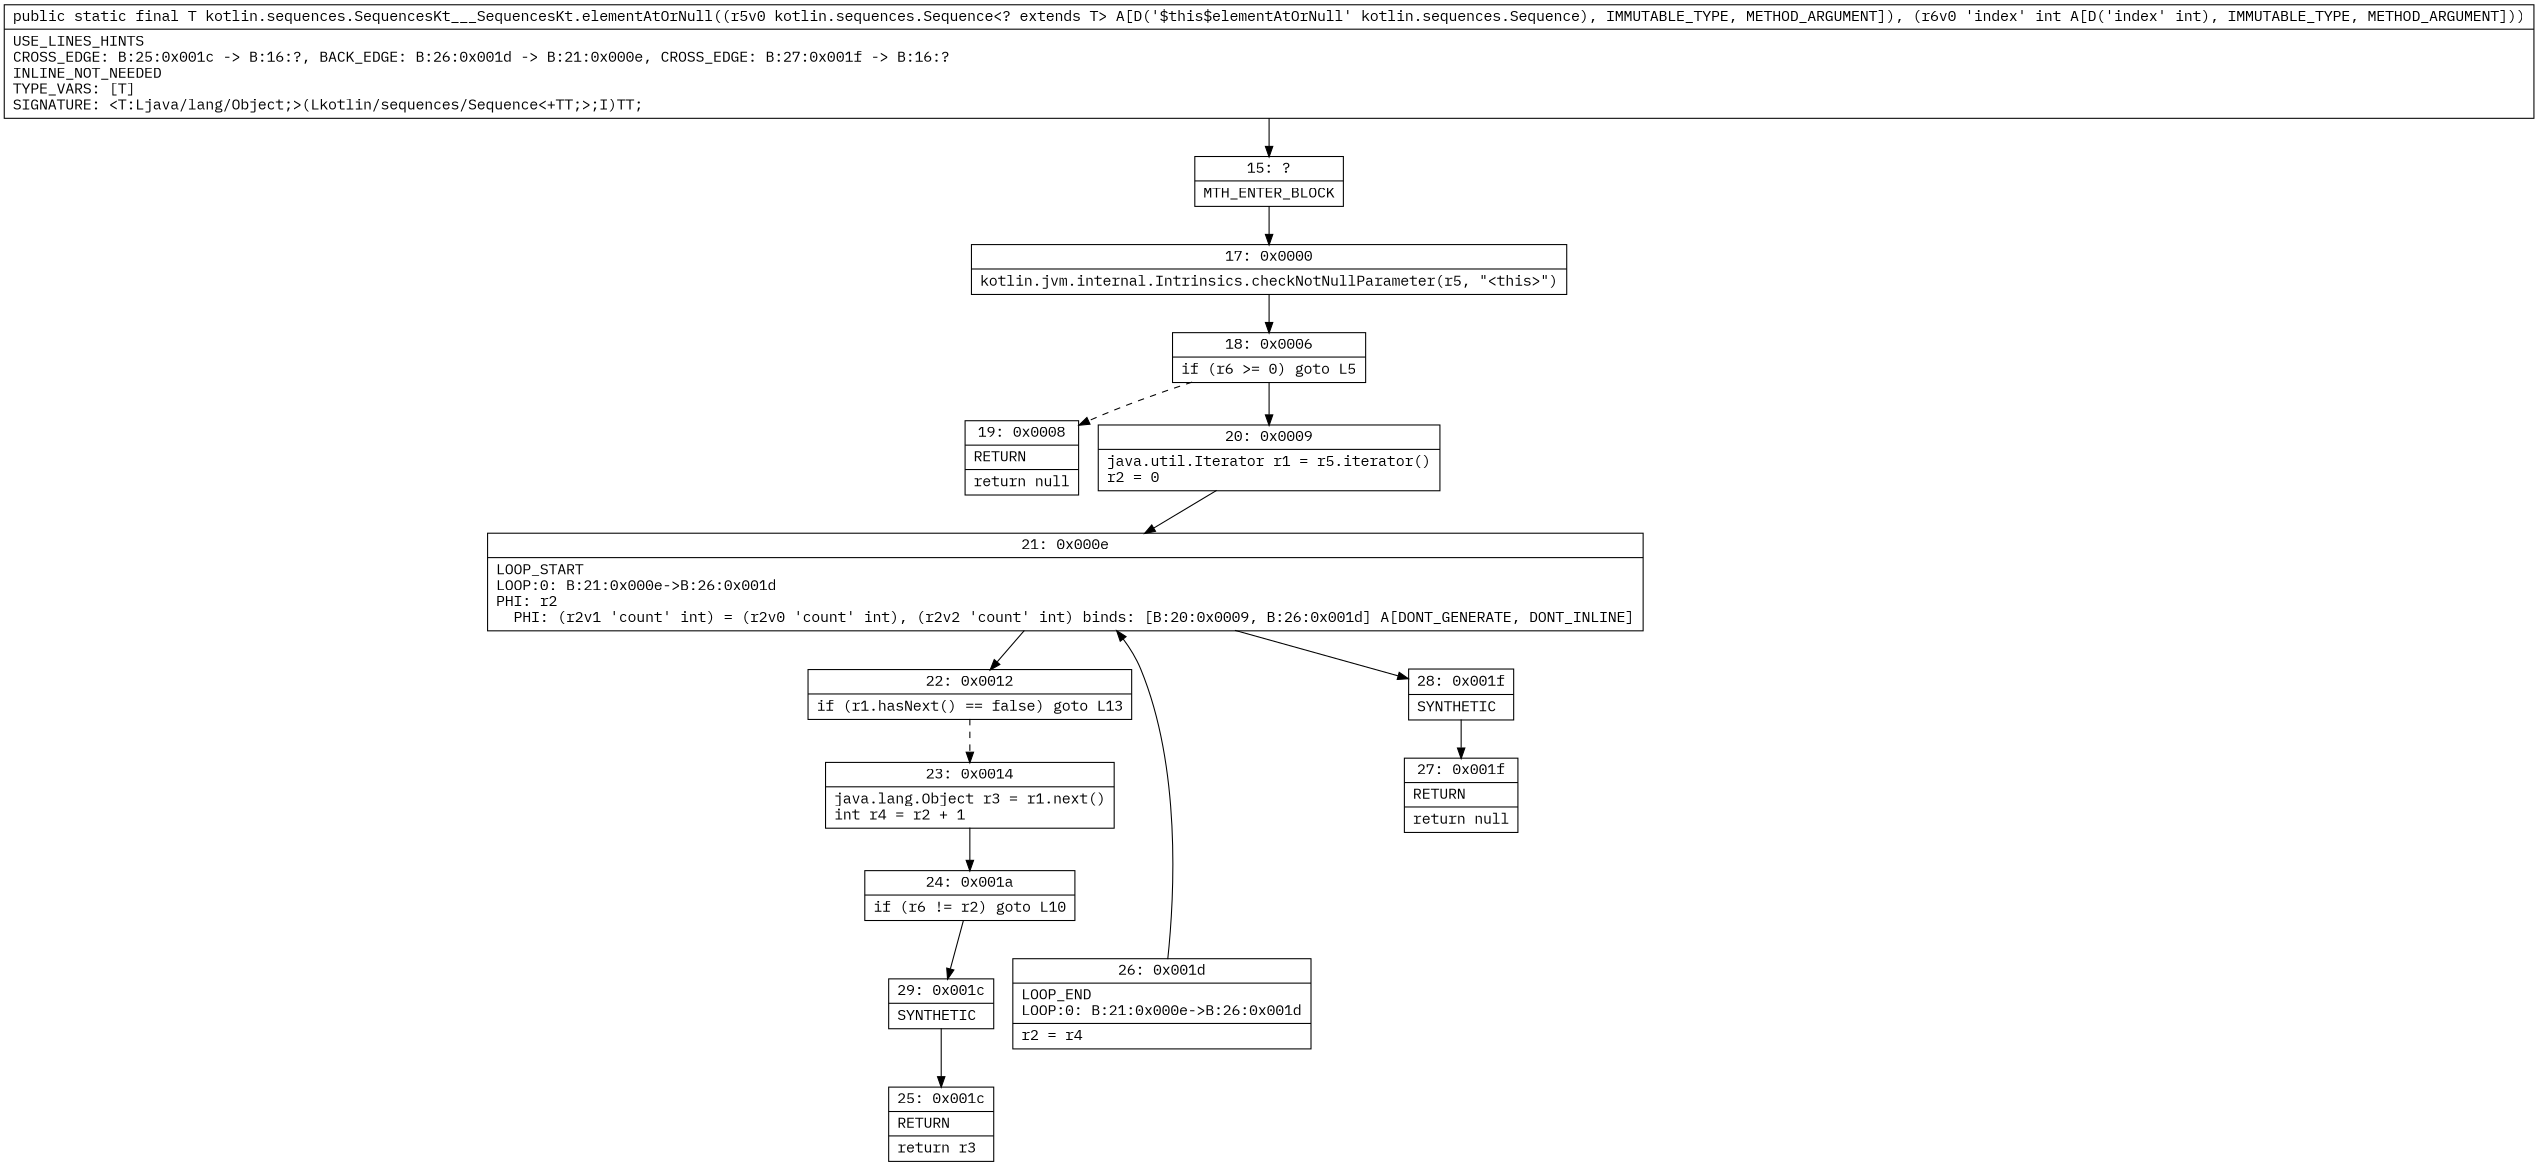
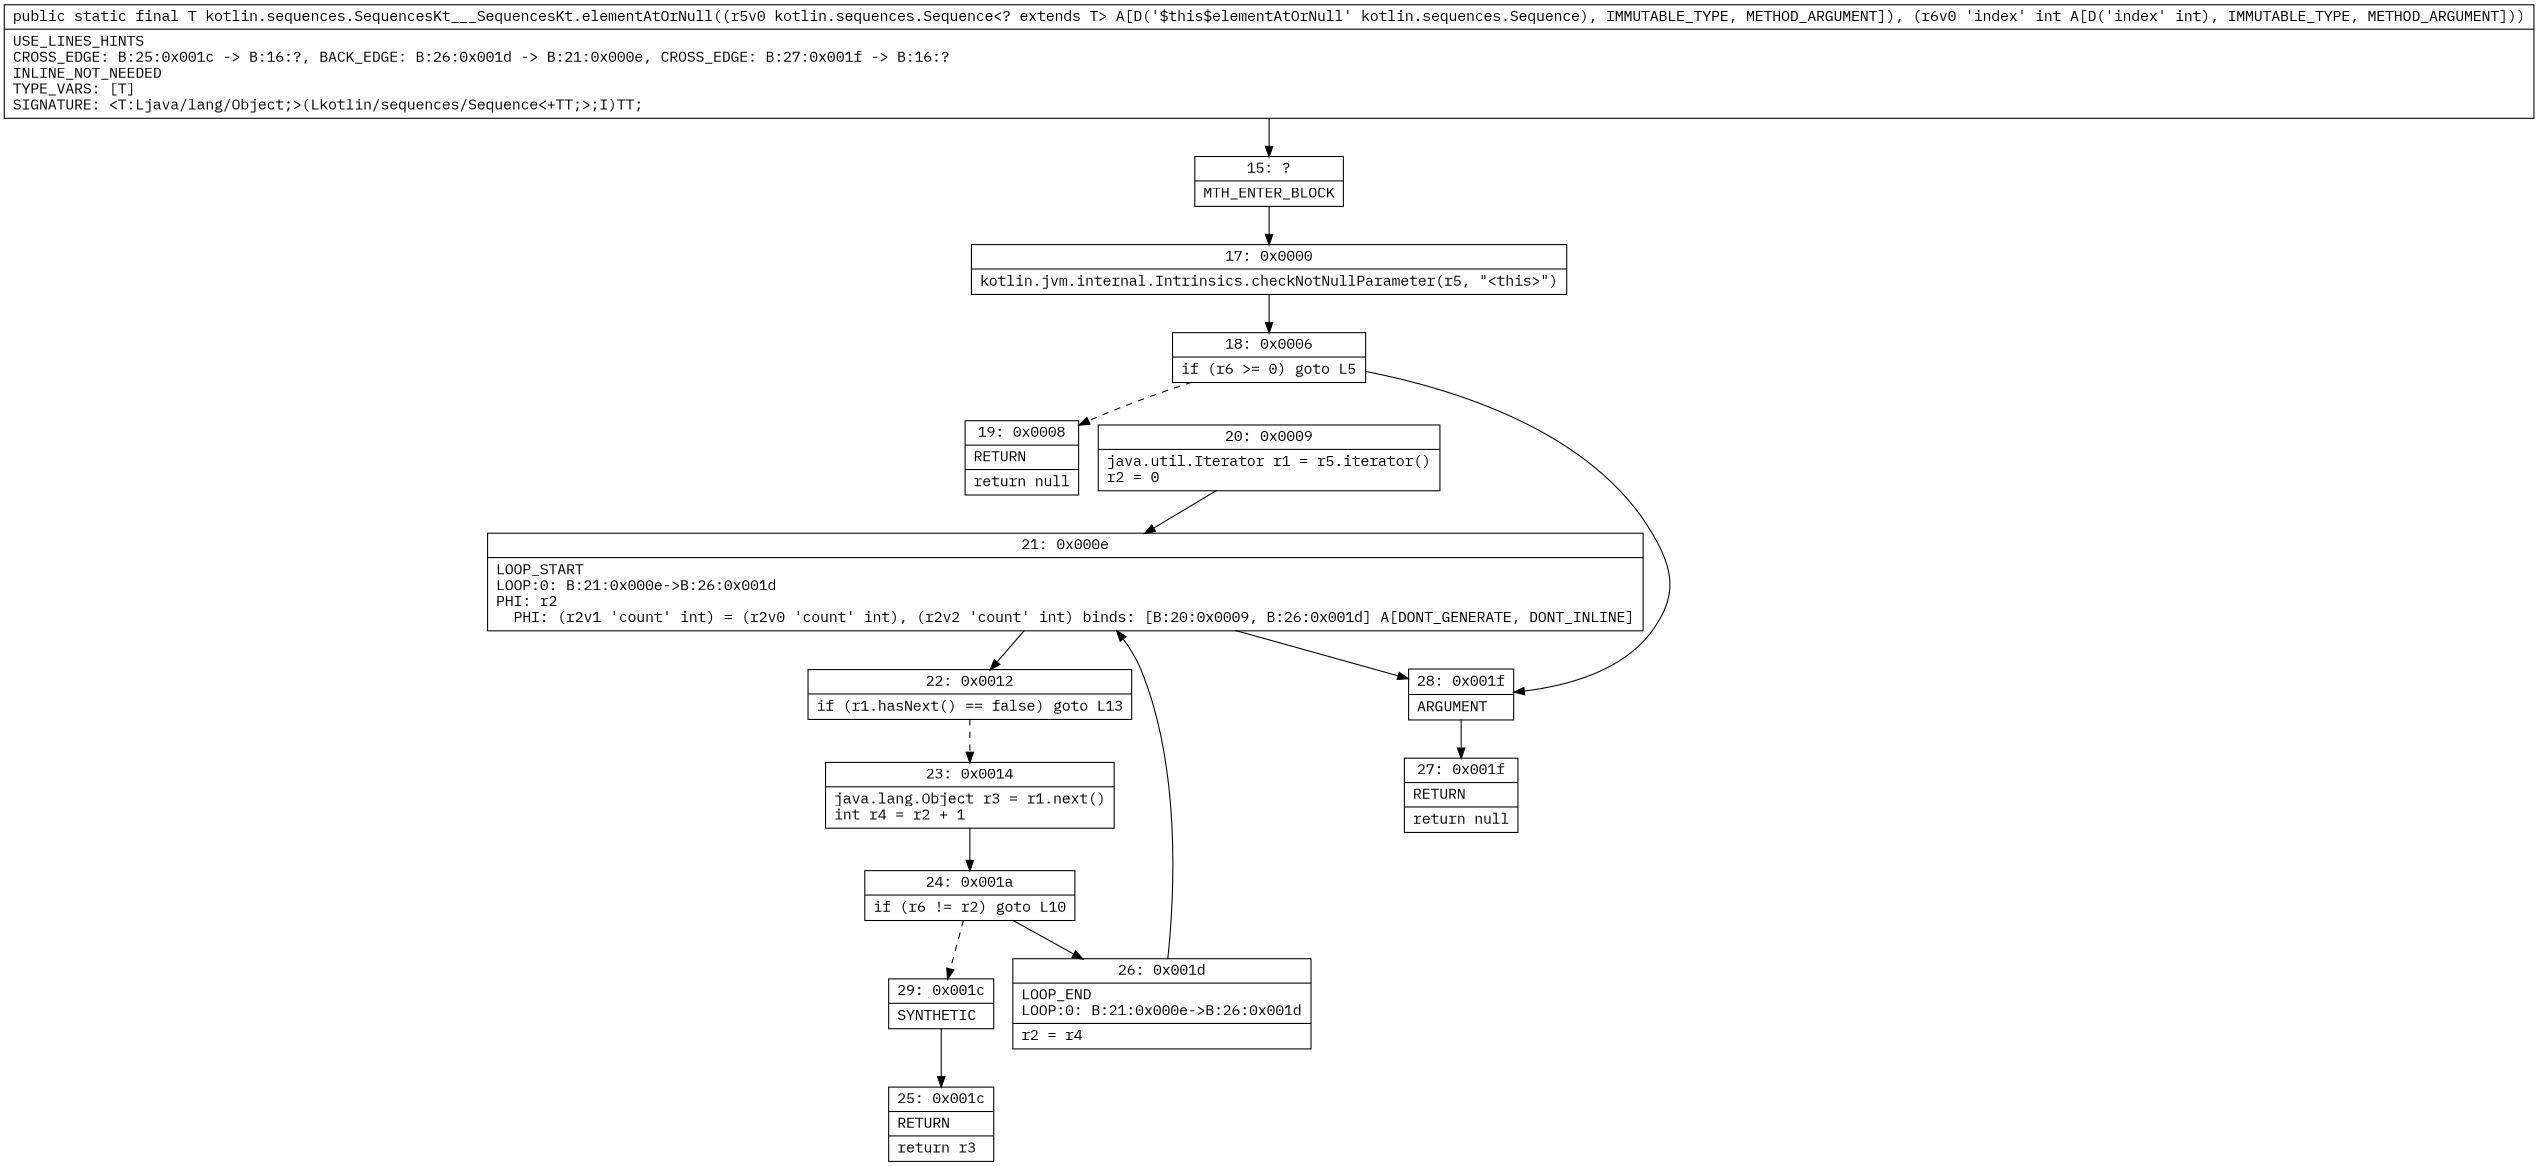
(1269, 399) -> (1626, 498)
(1457, 707) -> (1453, 707)
none -> (1043, 937)
(957, 944) -> (957, 944)
